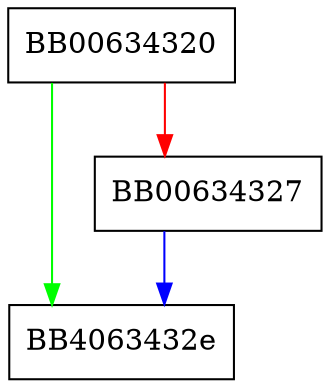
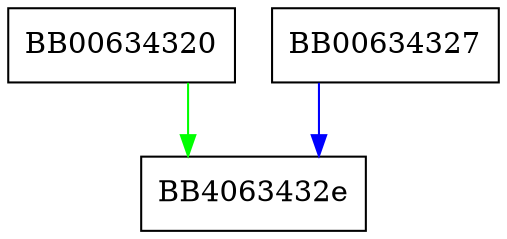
(165, 109) -> none
